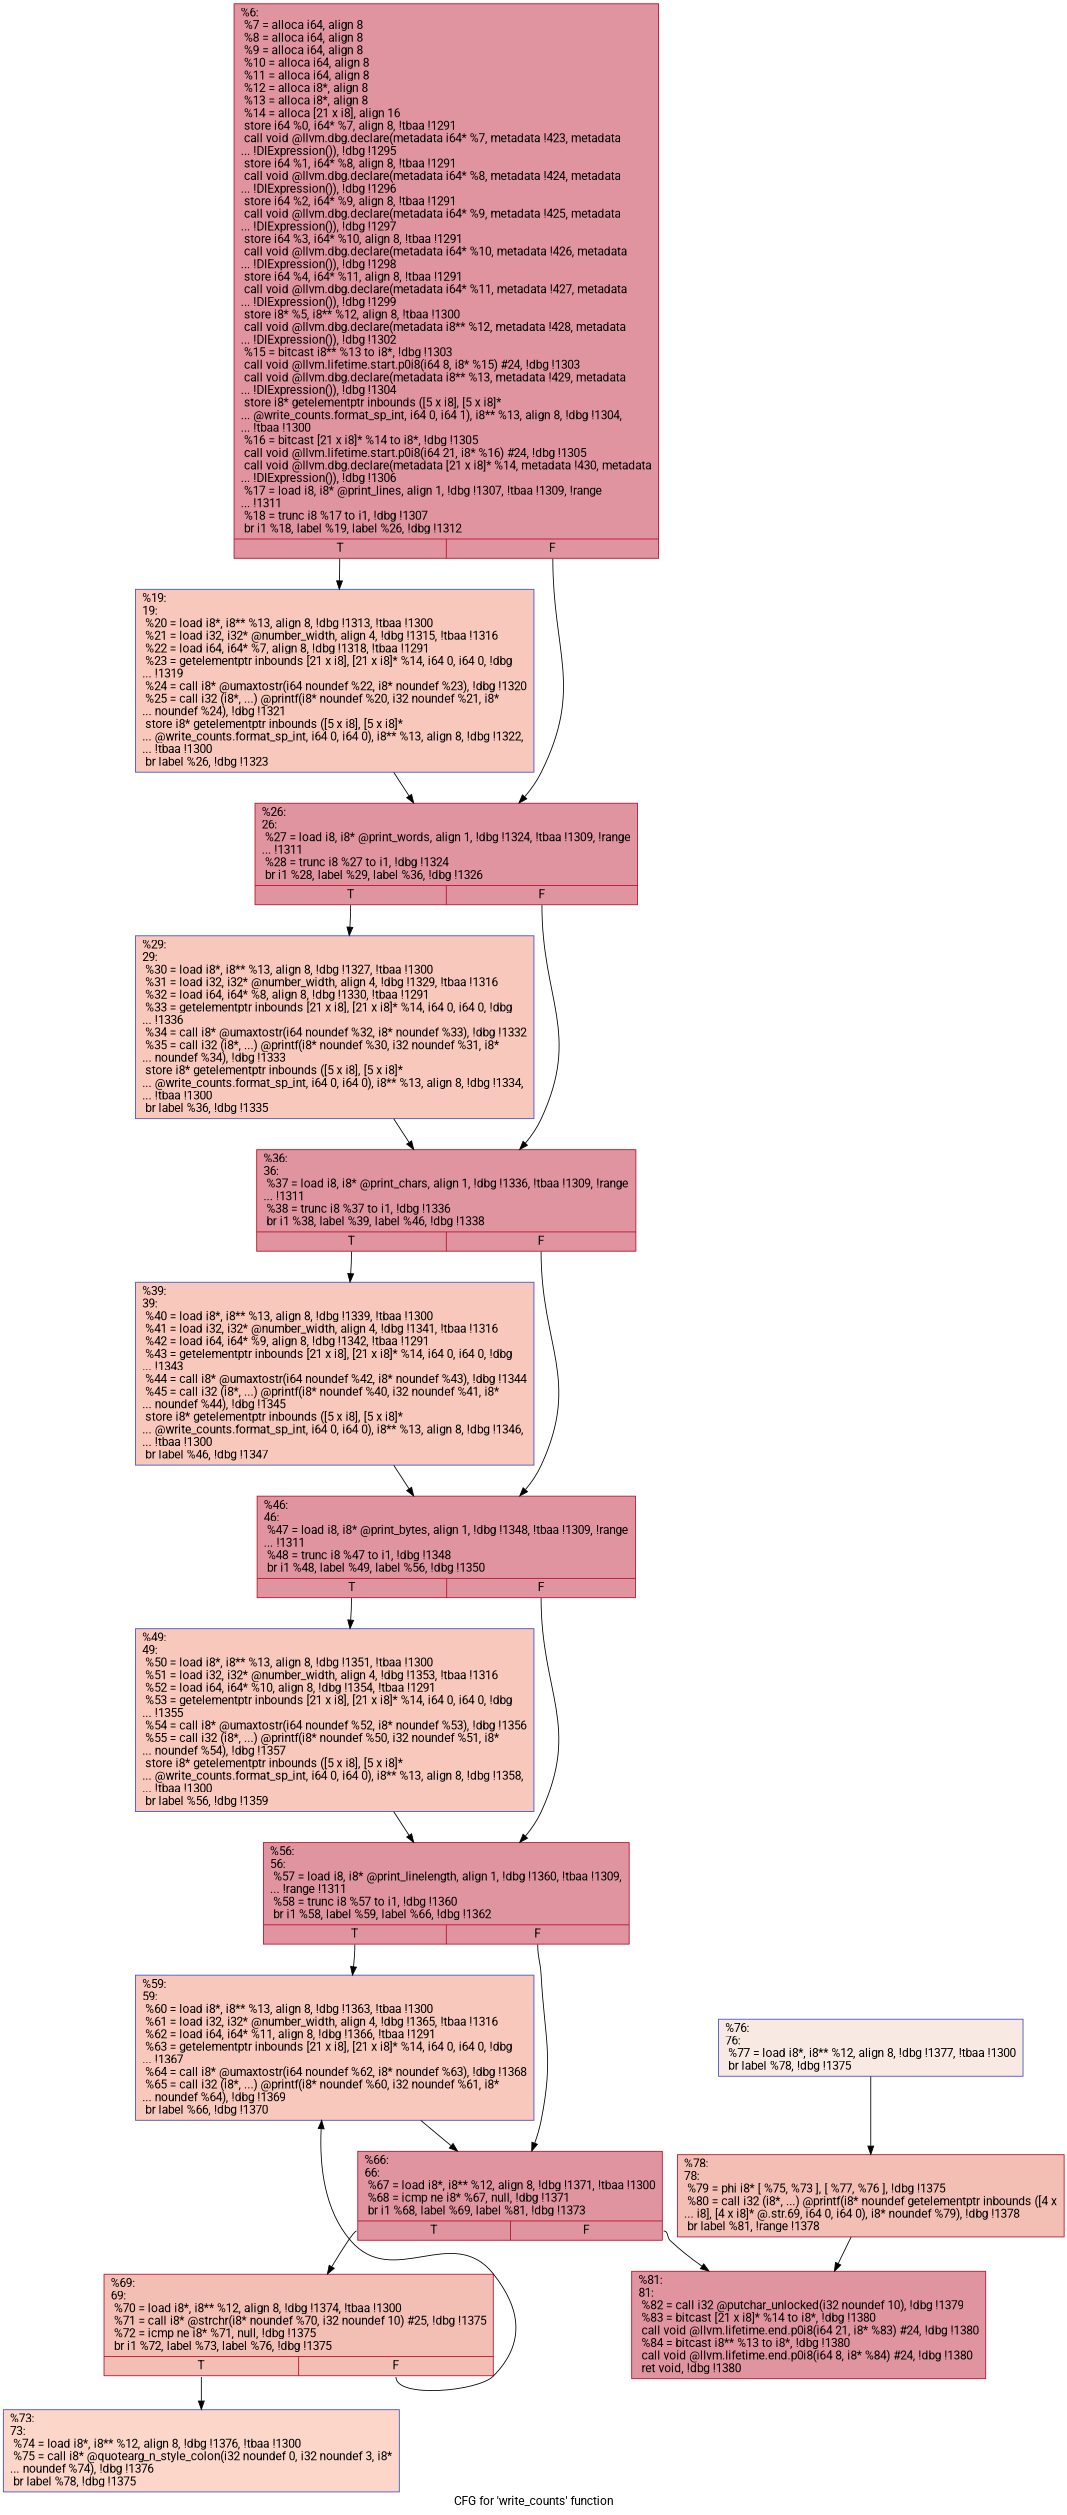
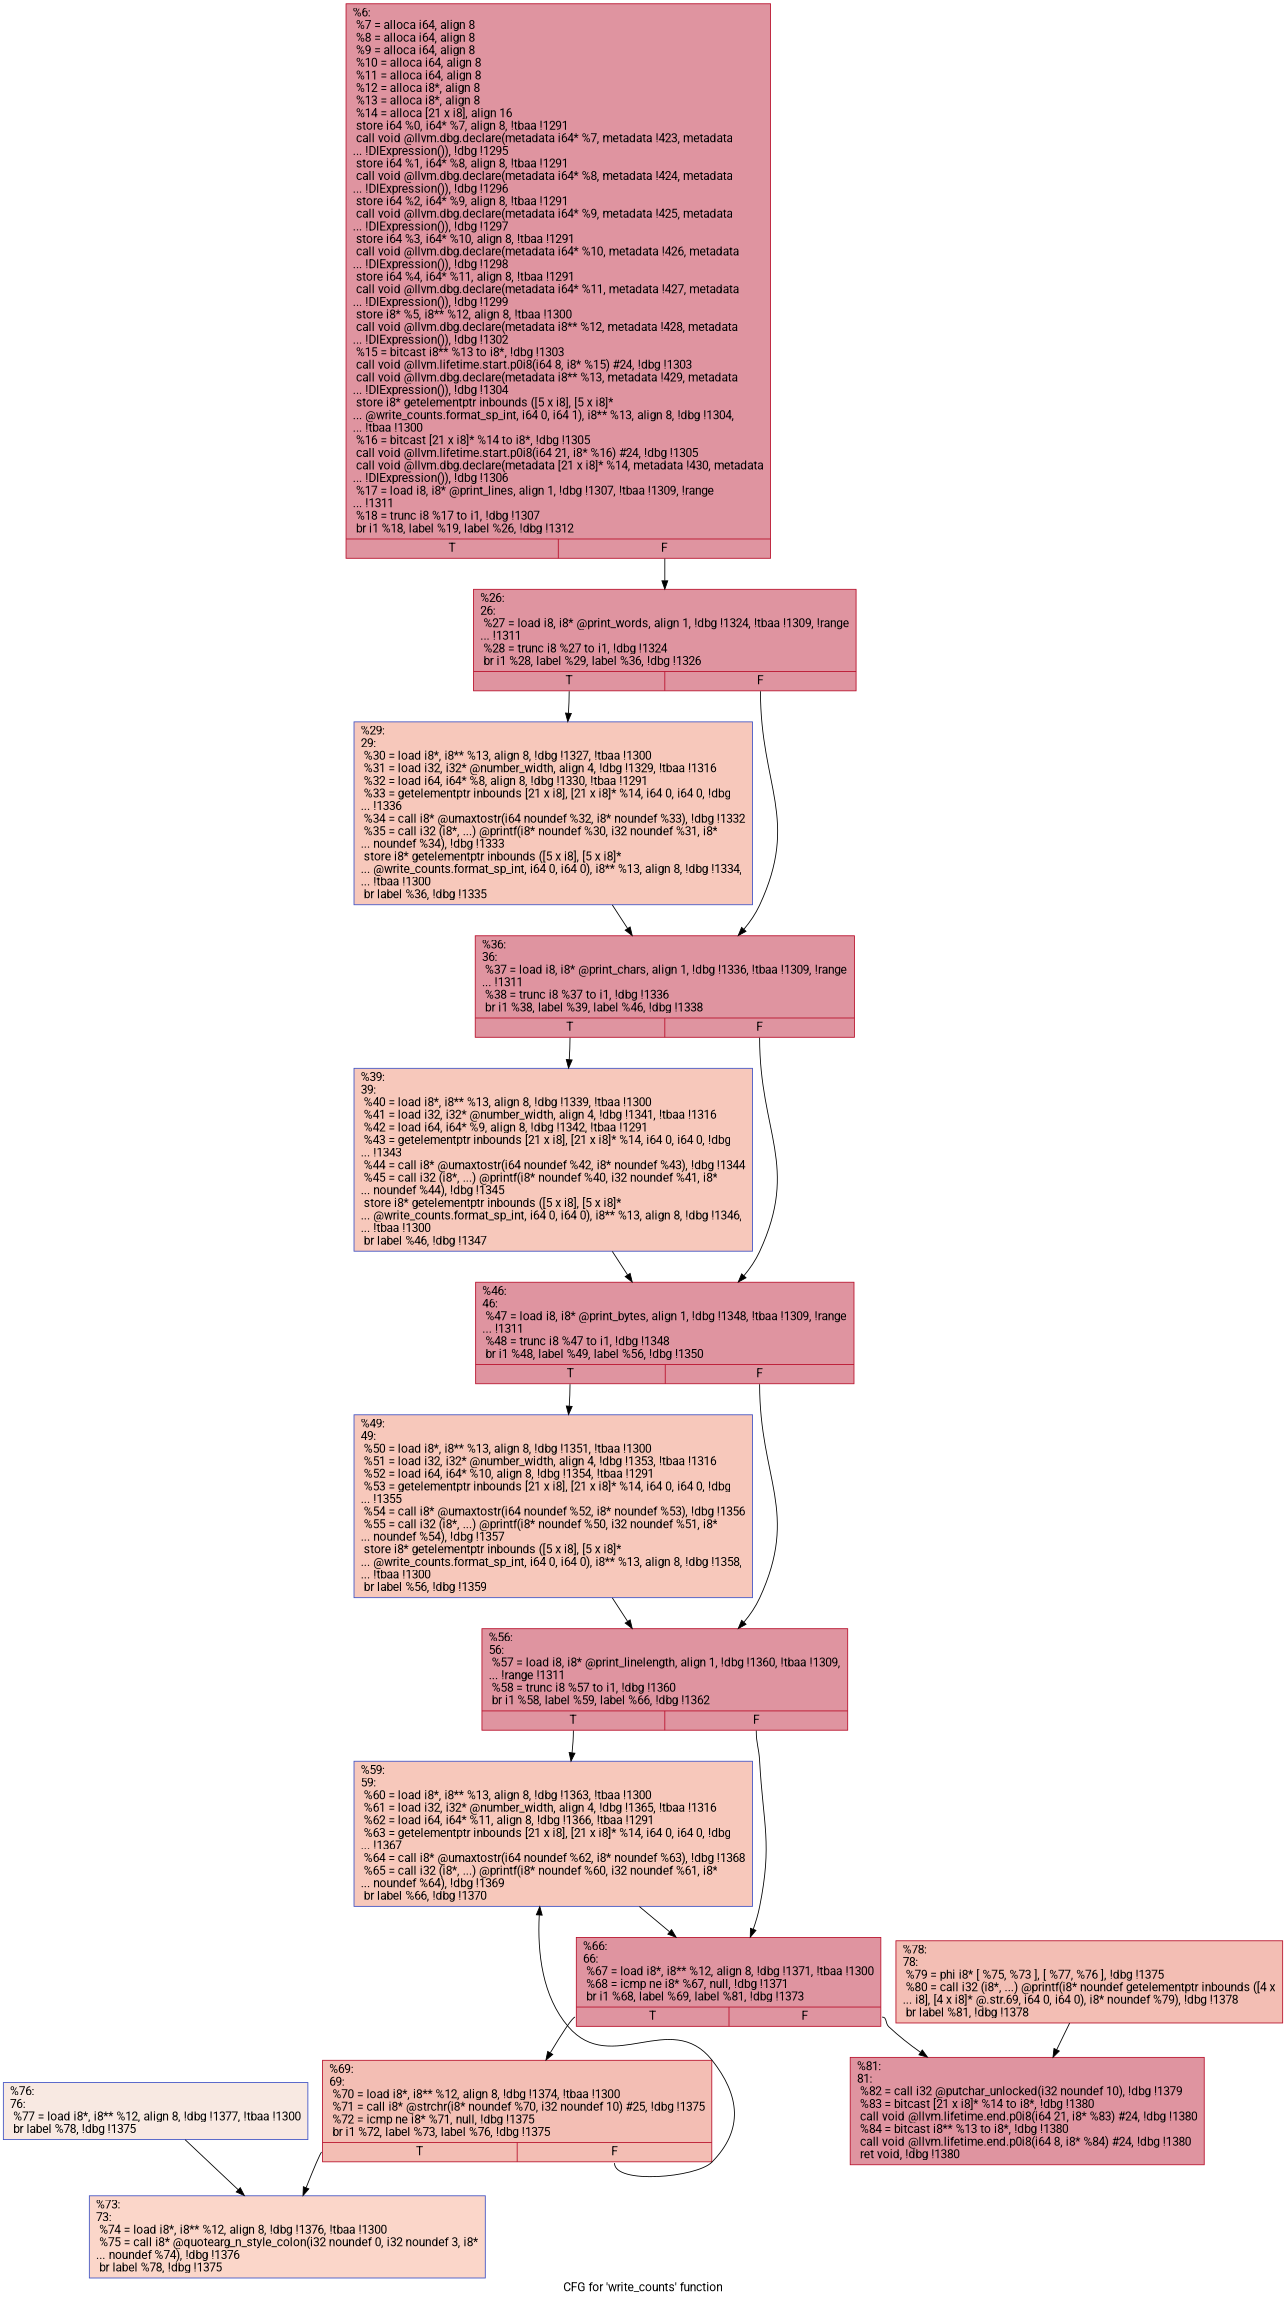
(335, 681) -> none
(871, 2111) -> (212, 2165)
(752, 2227) -> (966, 2013)
